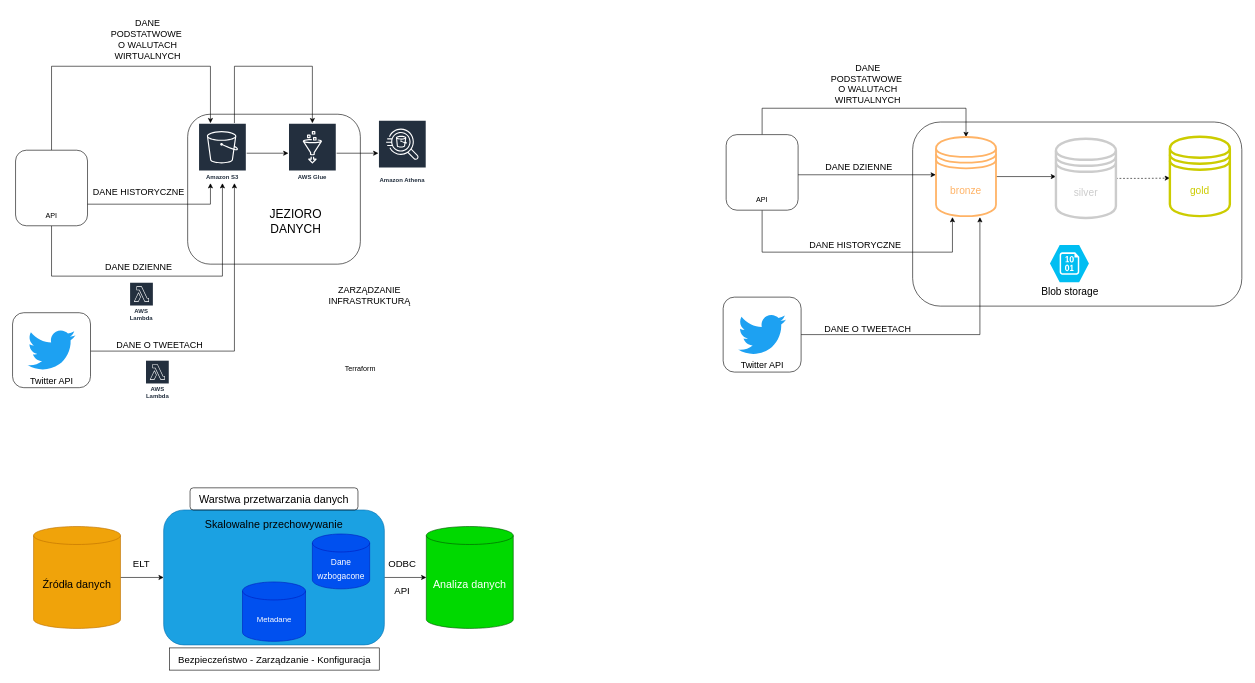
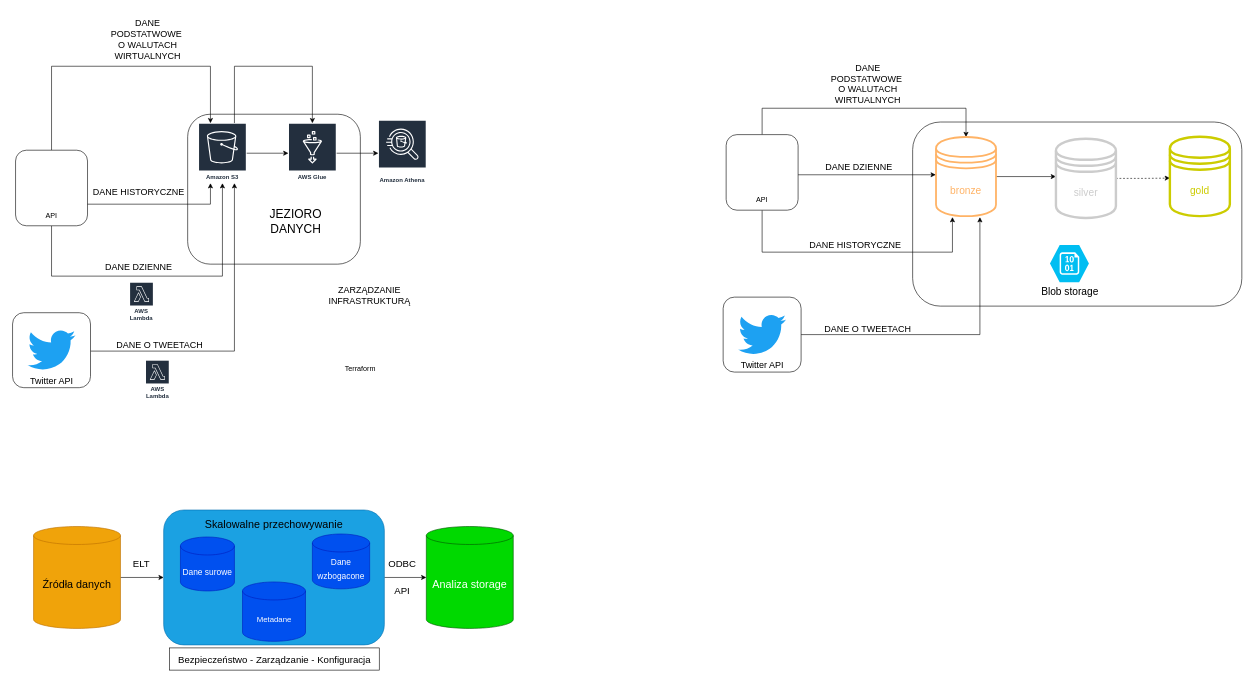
(274, 499) -> none
none -> (207, 564)
(470, 585) -> (470, 585)
